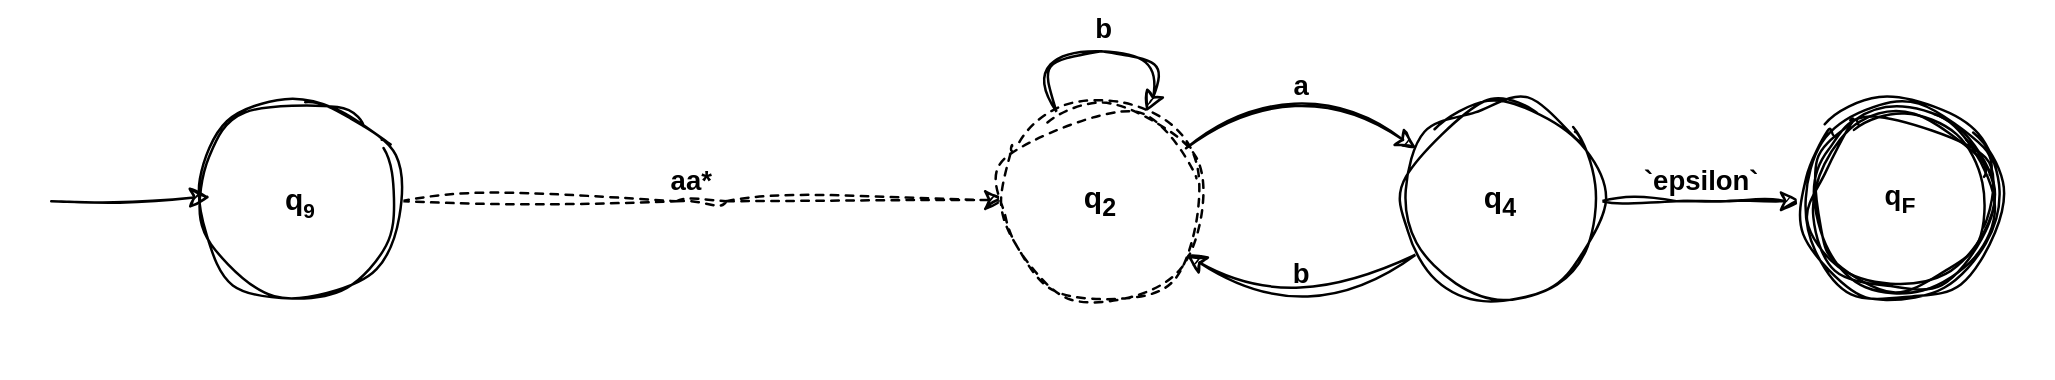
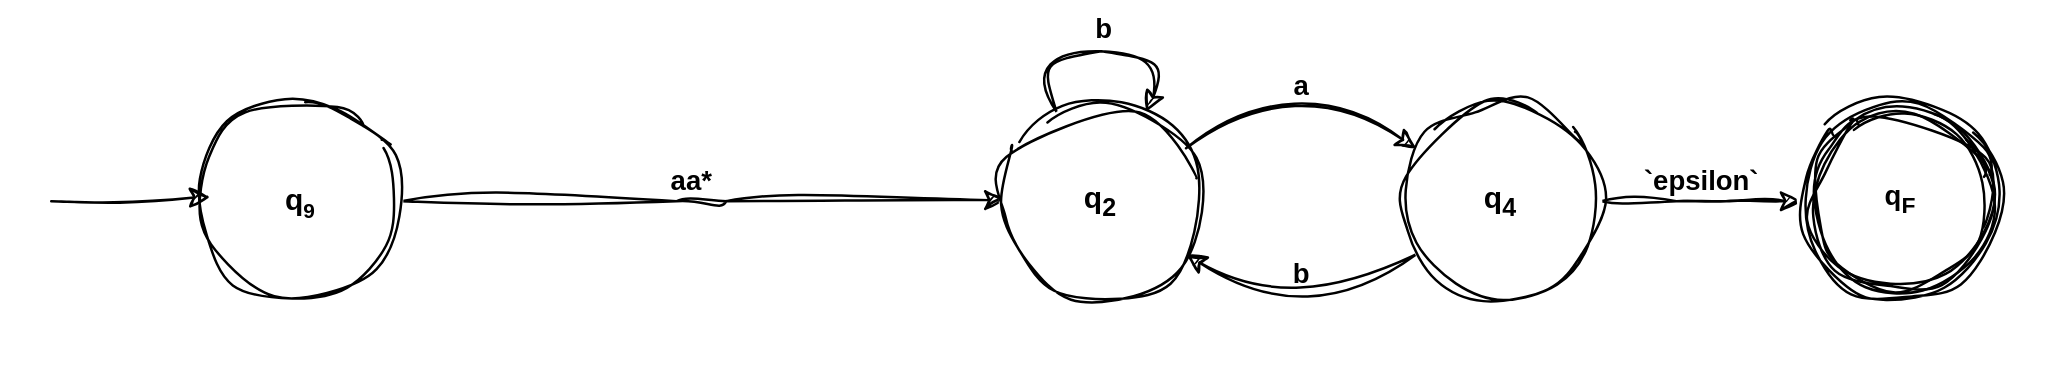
(536, 201) -> (536, 201)
(1101, 201) -> (1101, 201)
